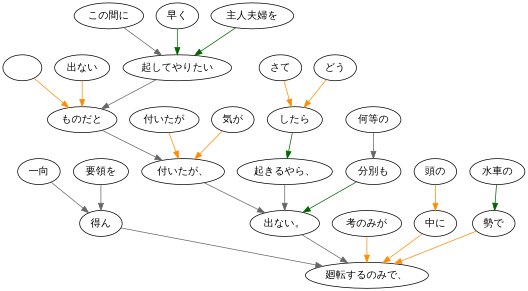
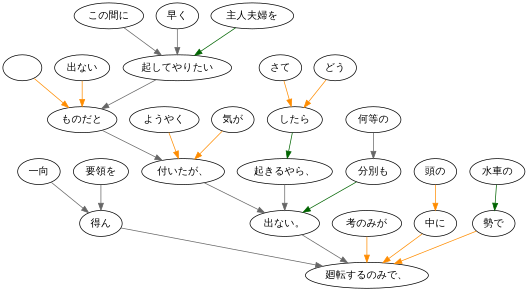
(177, 38) -> (177, 38)
(164, 120) -> (164, 120)
